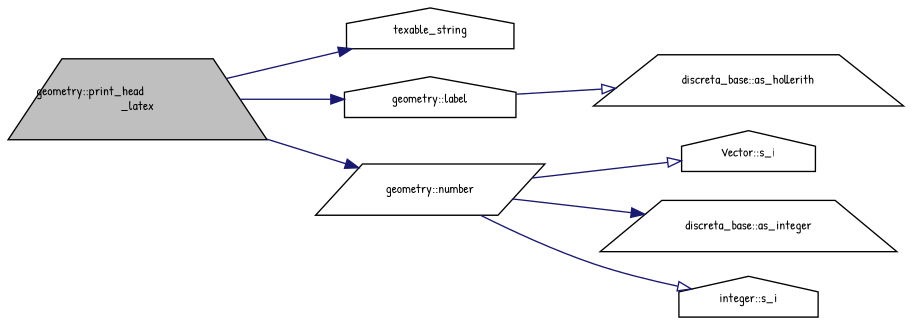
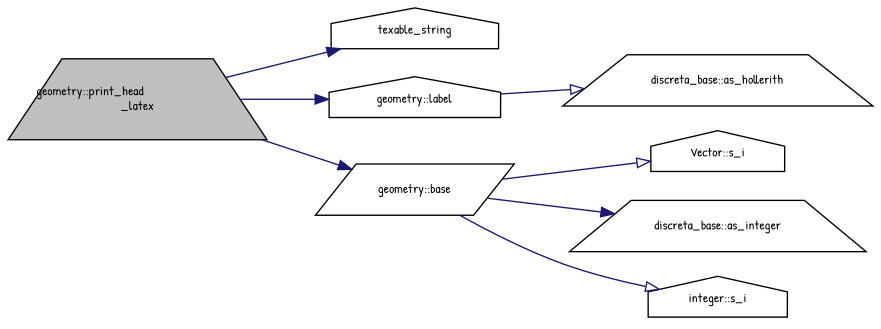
(430, 190) -> (415, 190)
